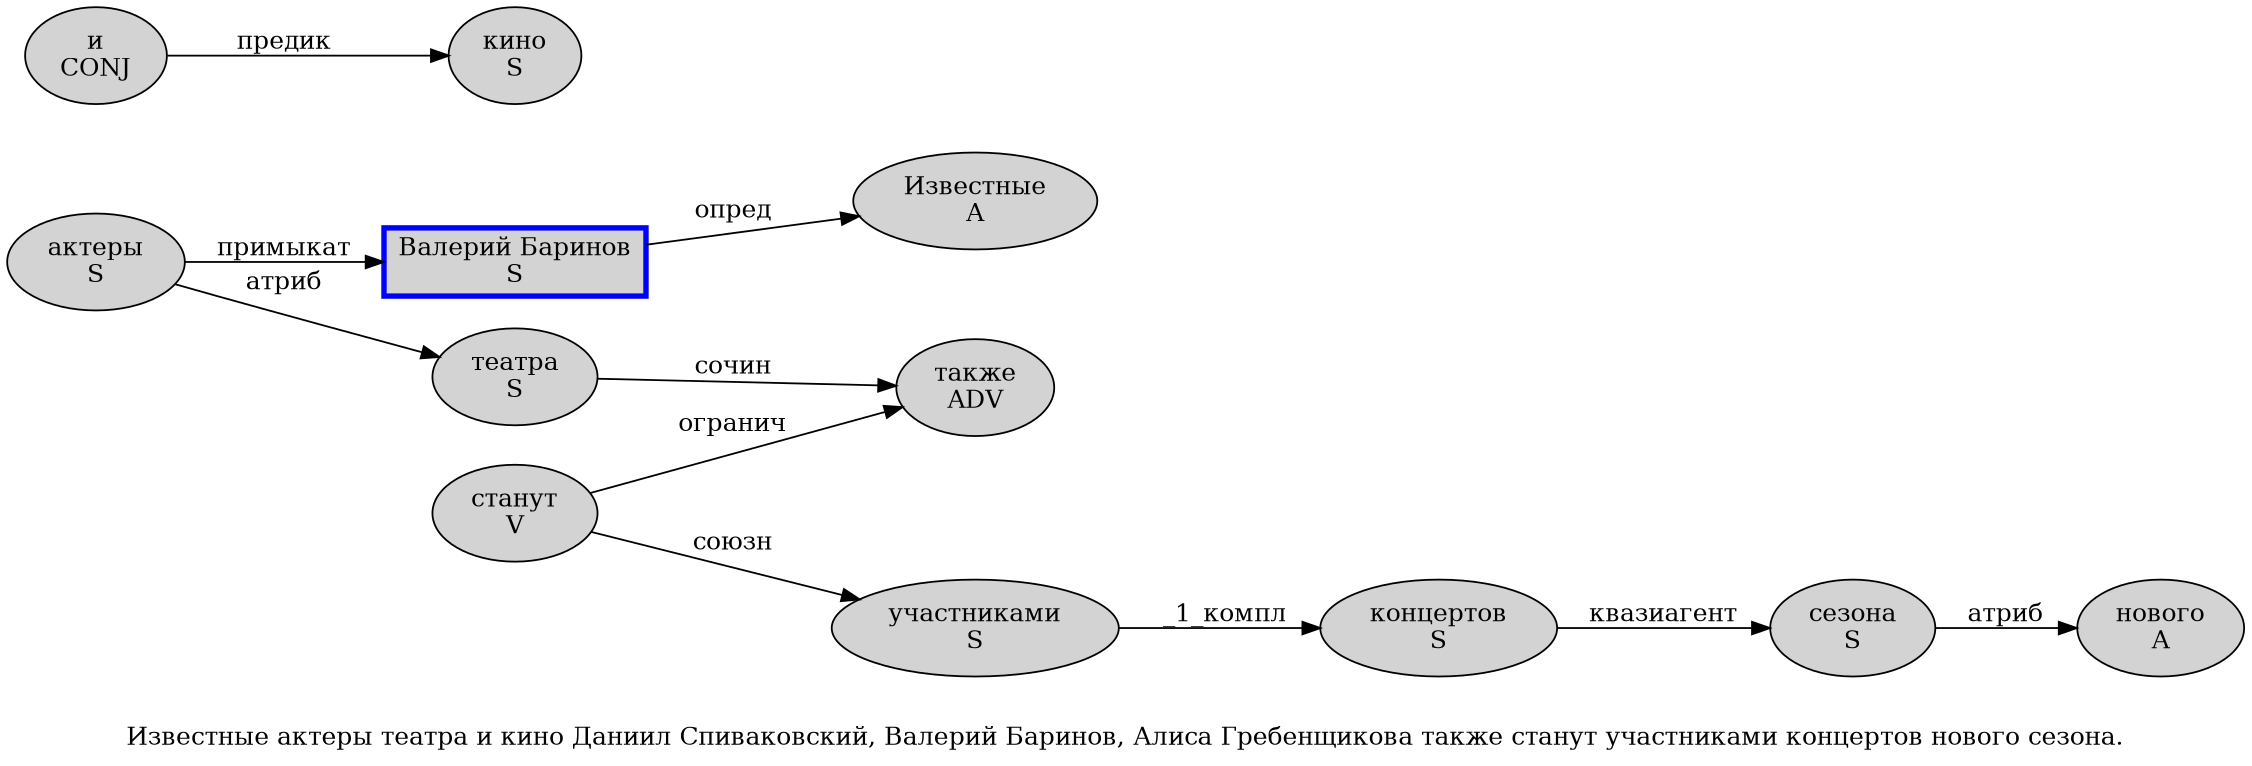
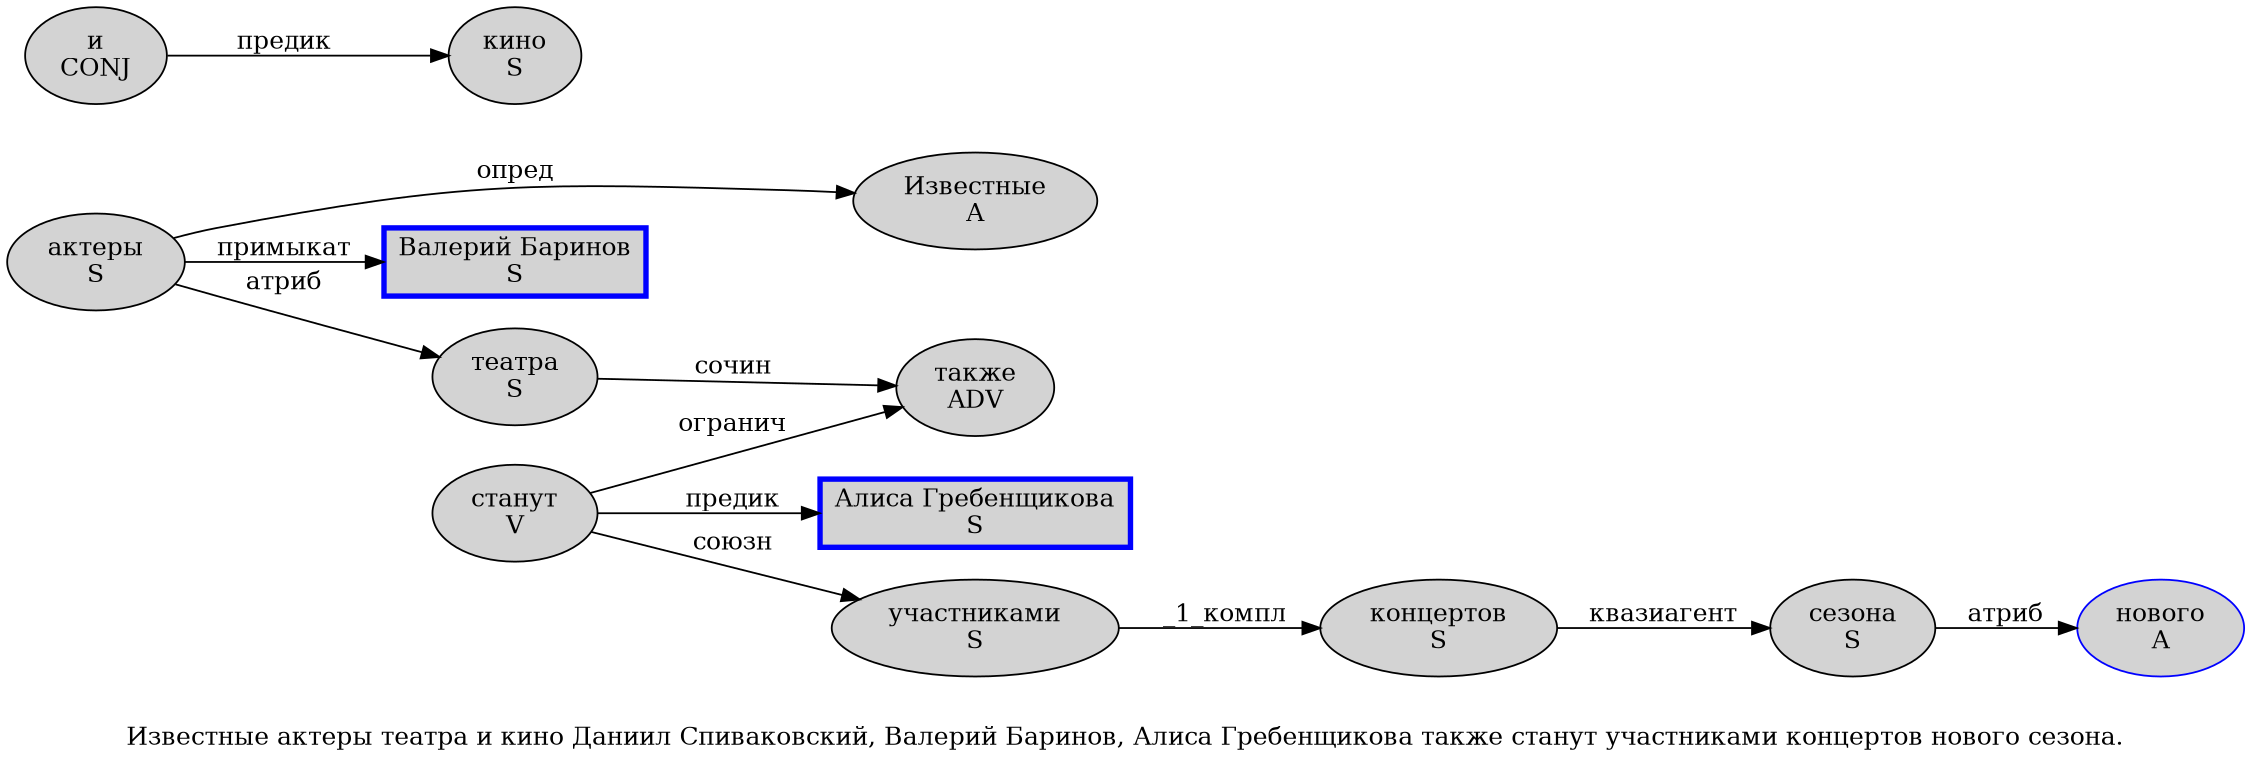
(744, 232) -> (503, 188)
none -> (975, 513)
(2161, 628) -> (2161, 628)
